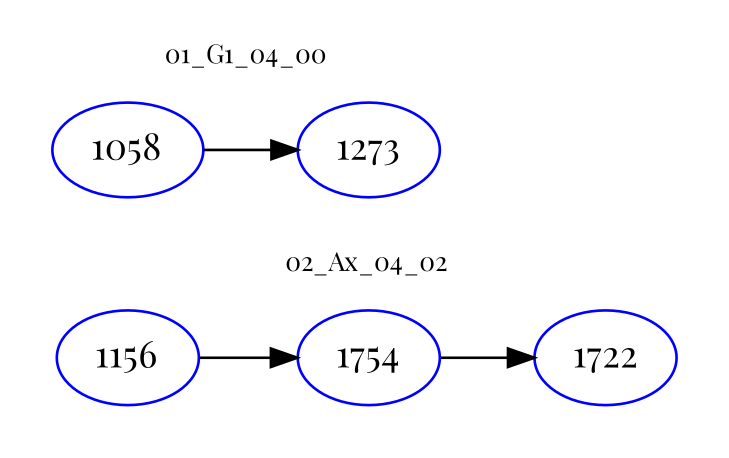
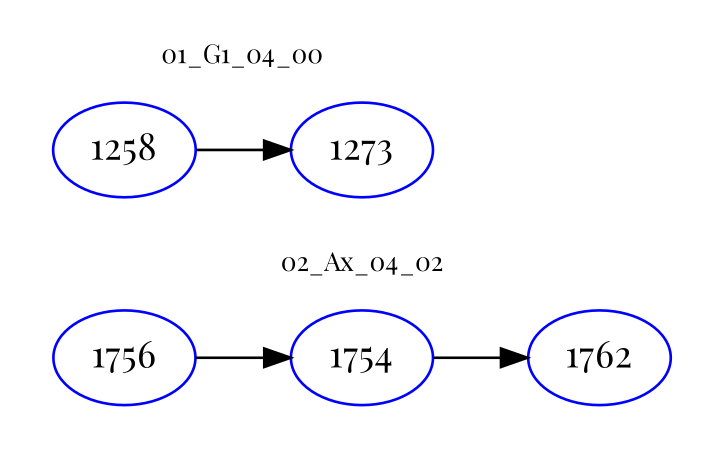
(128, 150) -> (124, 150)
(128, 358) -> (124, 358)
(606, 358) -> (599, 358)
